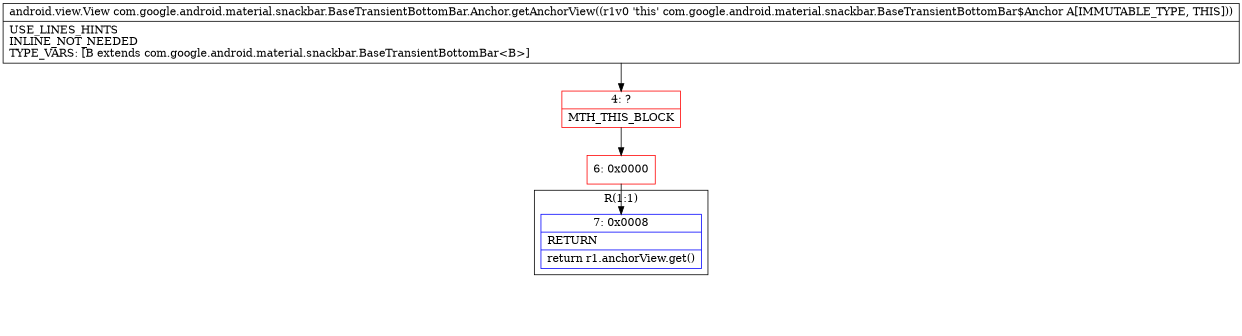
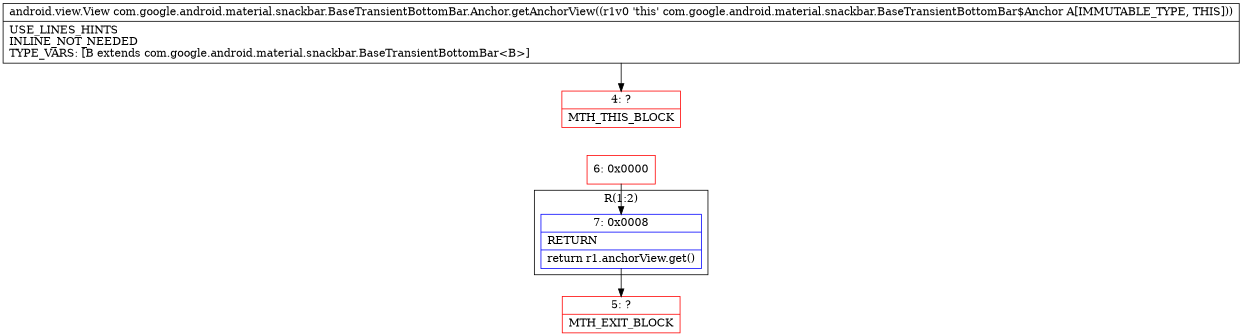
(621, 137) -> none
(621, 199) -> (621, 199)
none -> (621, 315)
